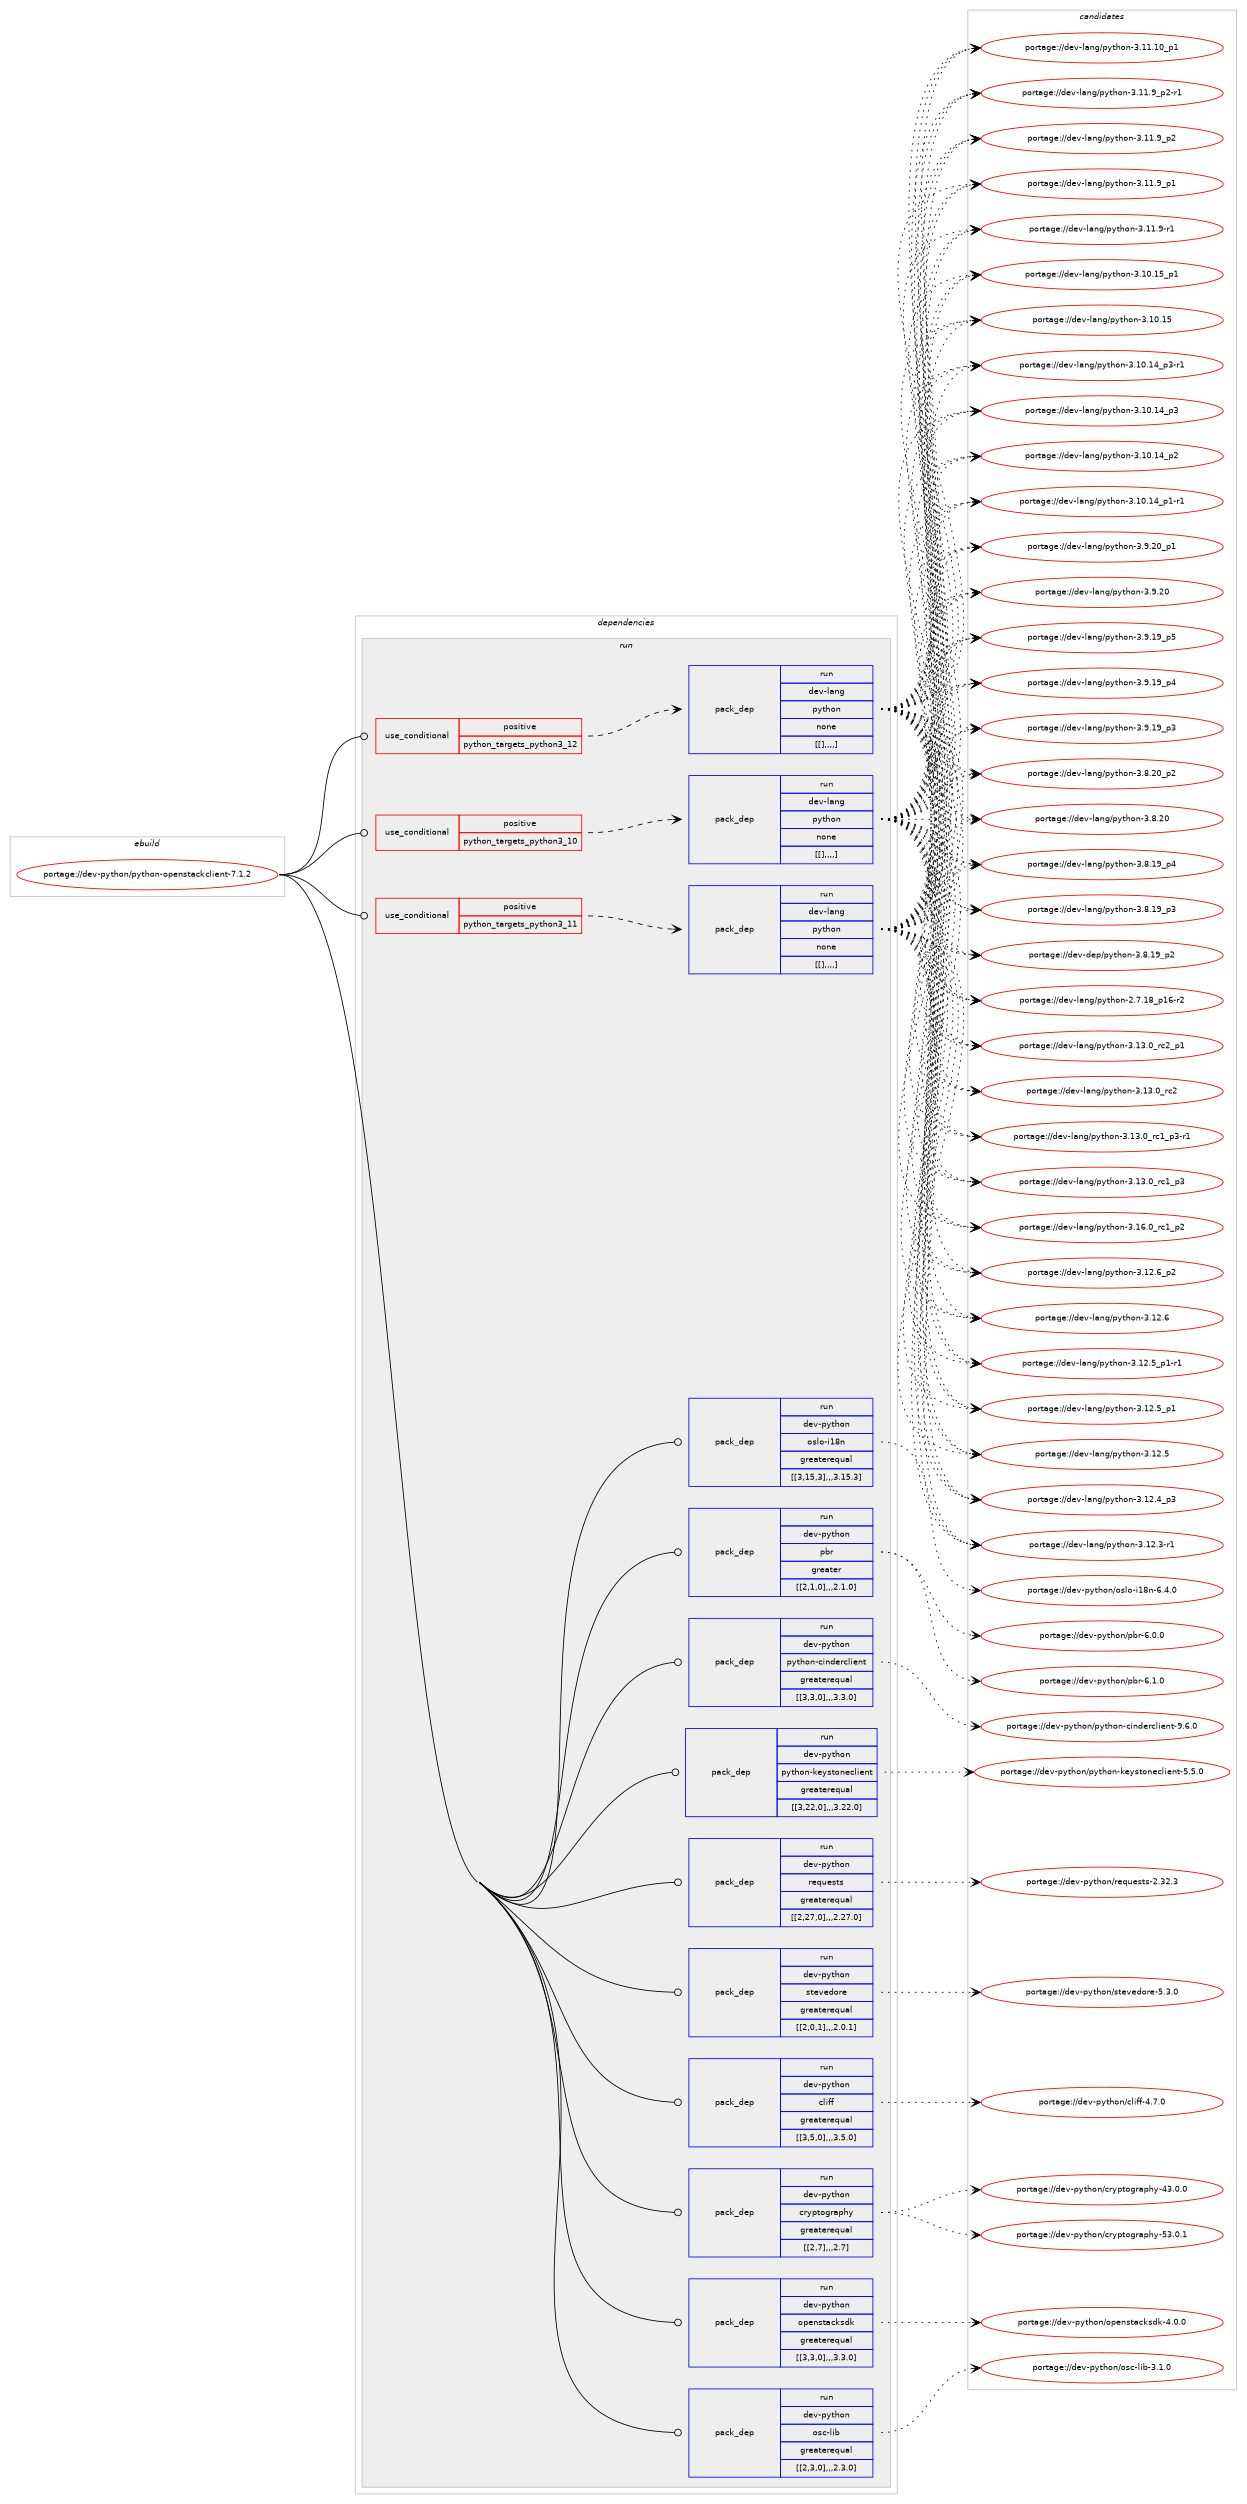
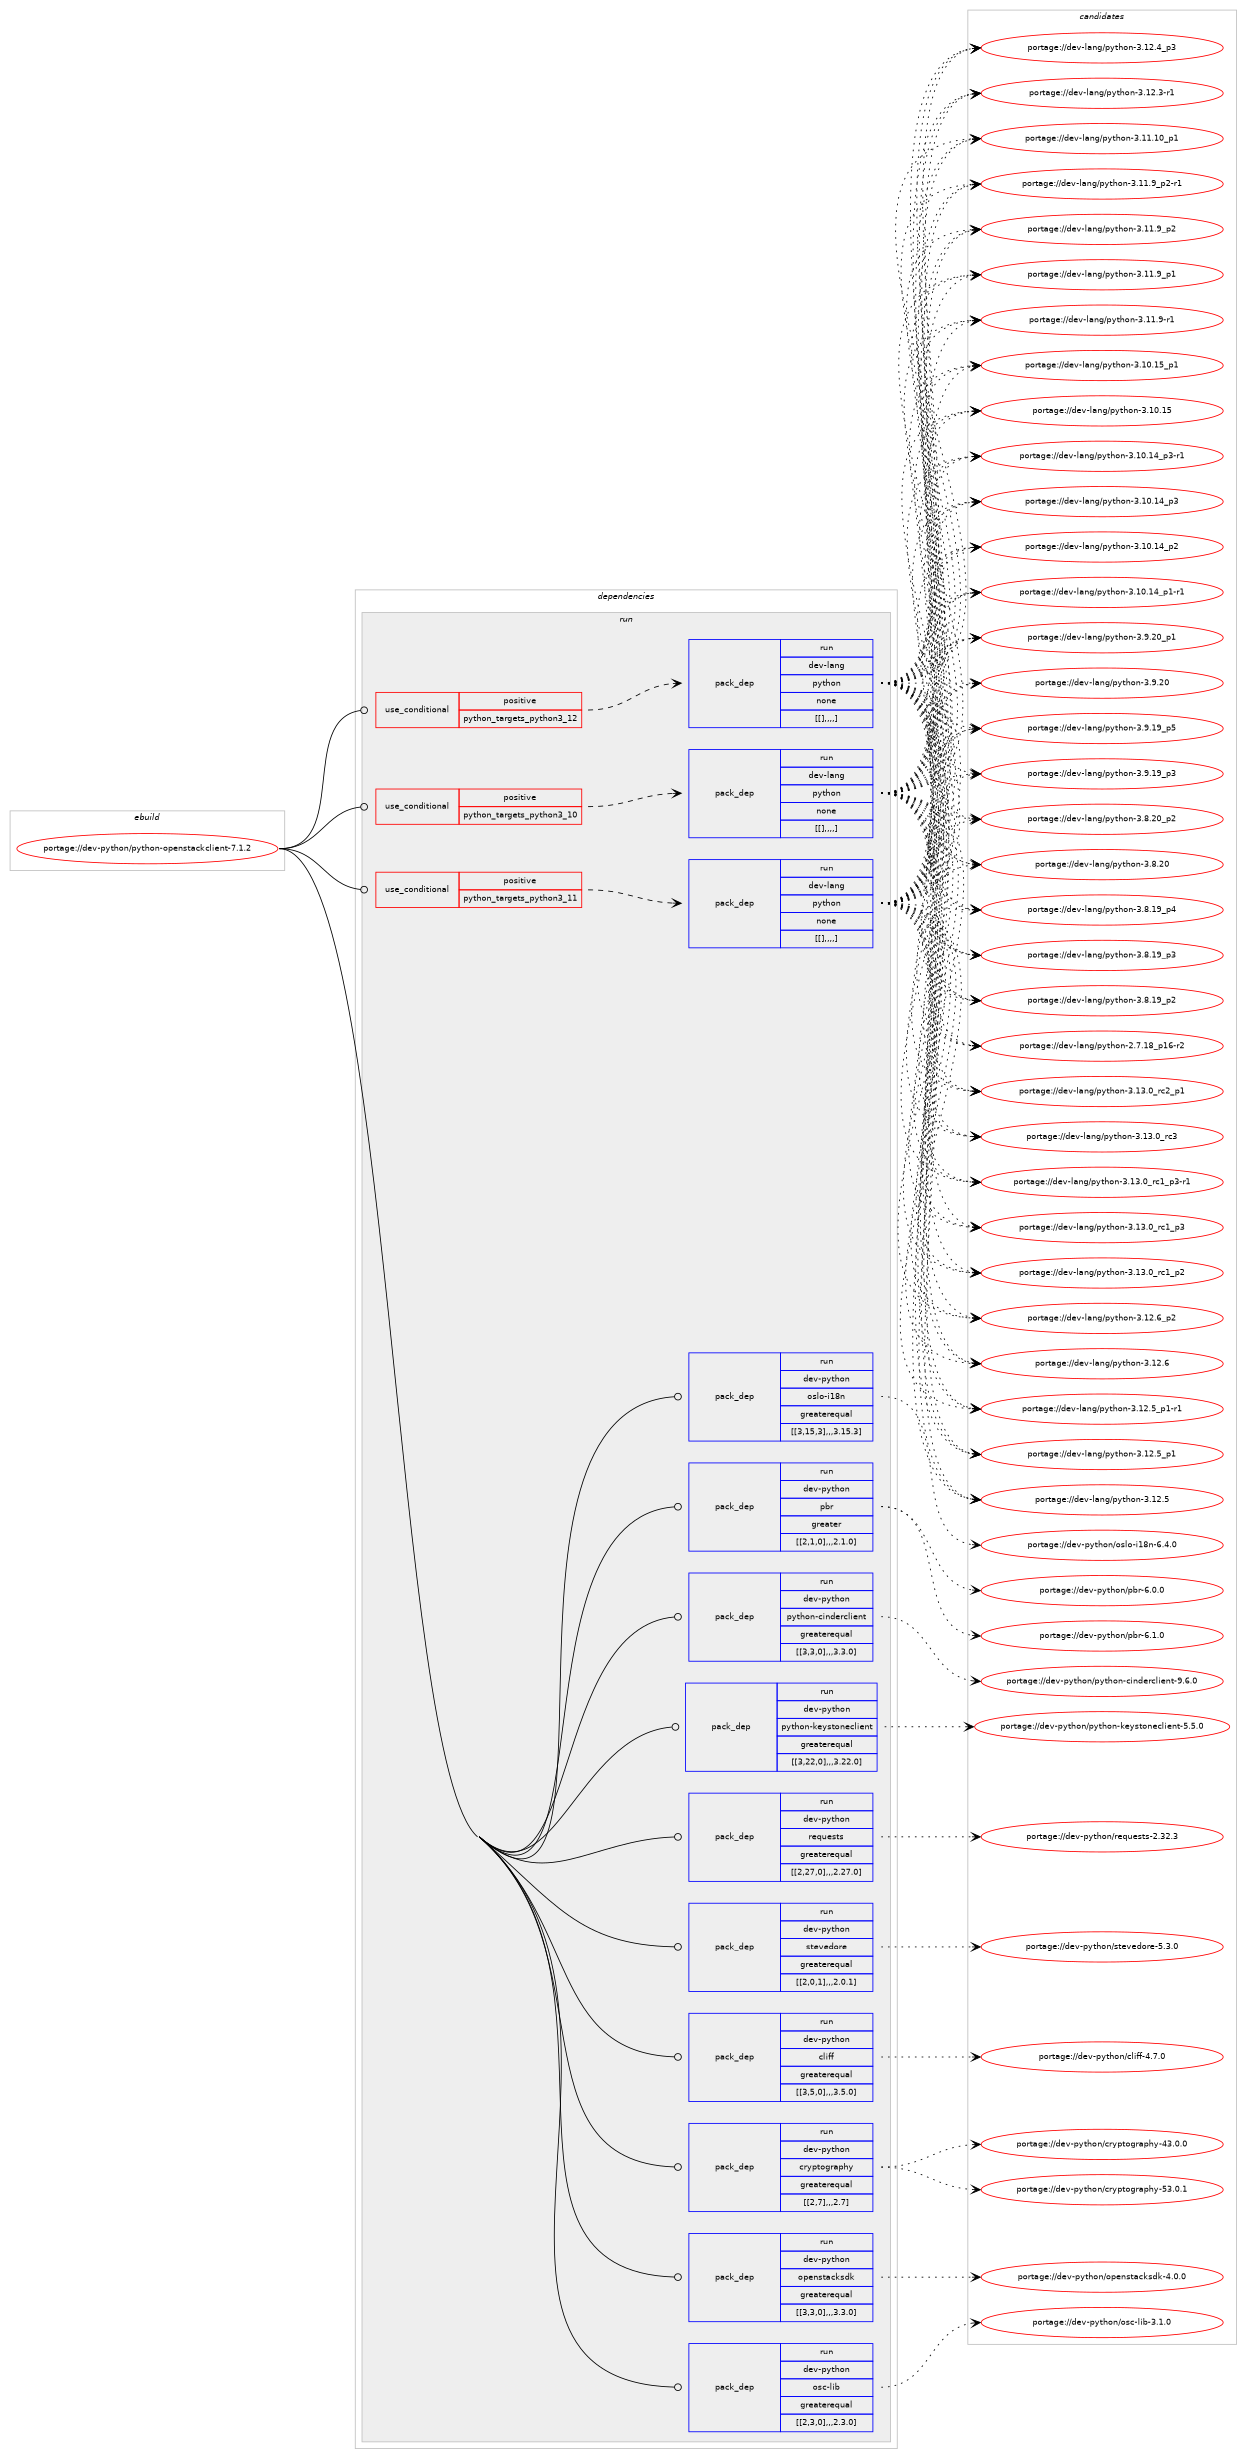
(1102, 683) -> none
(1102, 955) -> (1102, 1001)
(1102, 1092) -> (1102, 1137)
(1102, 1228) -> (1102, 1273)
